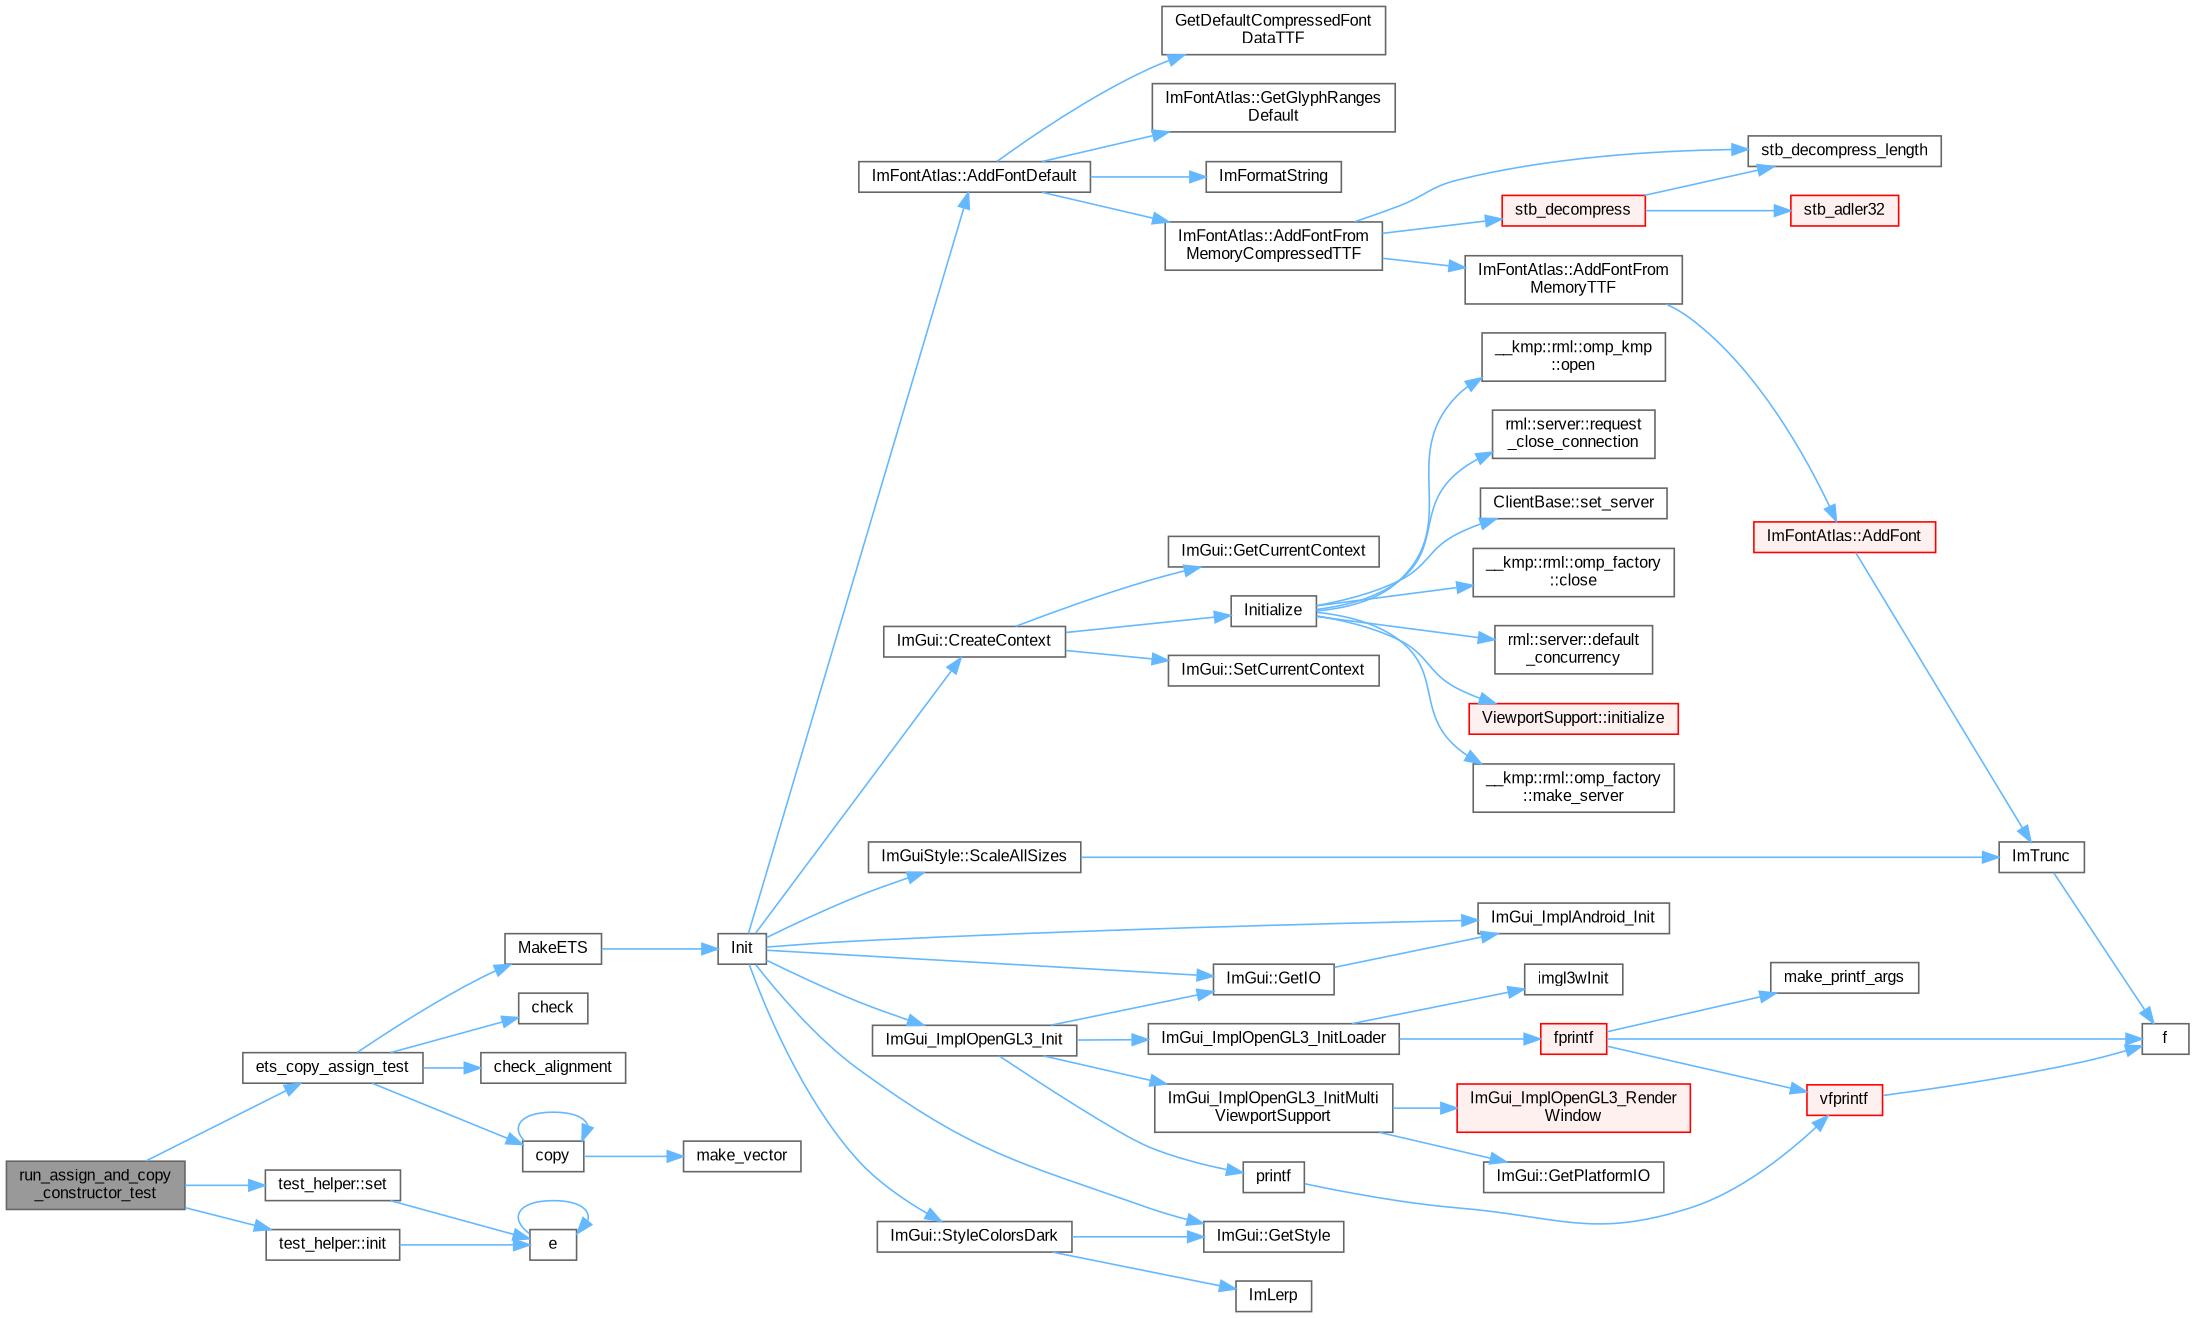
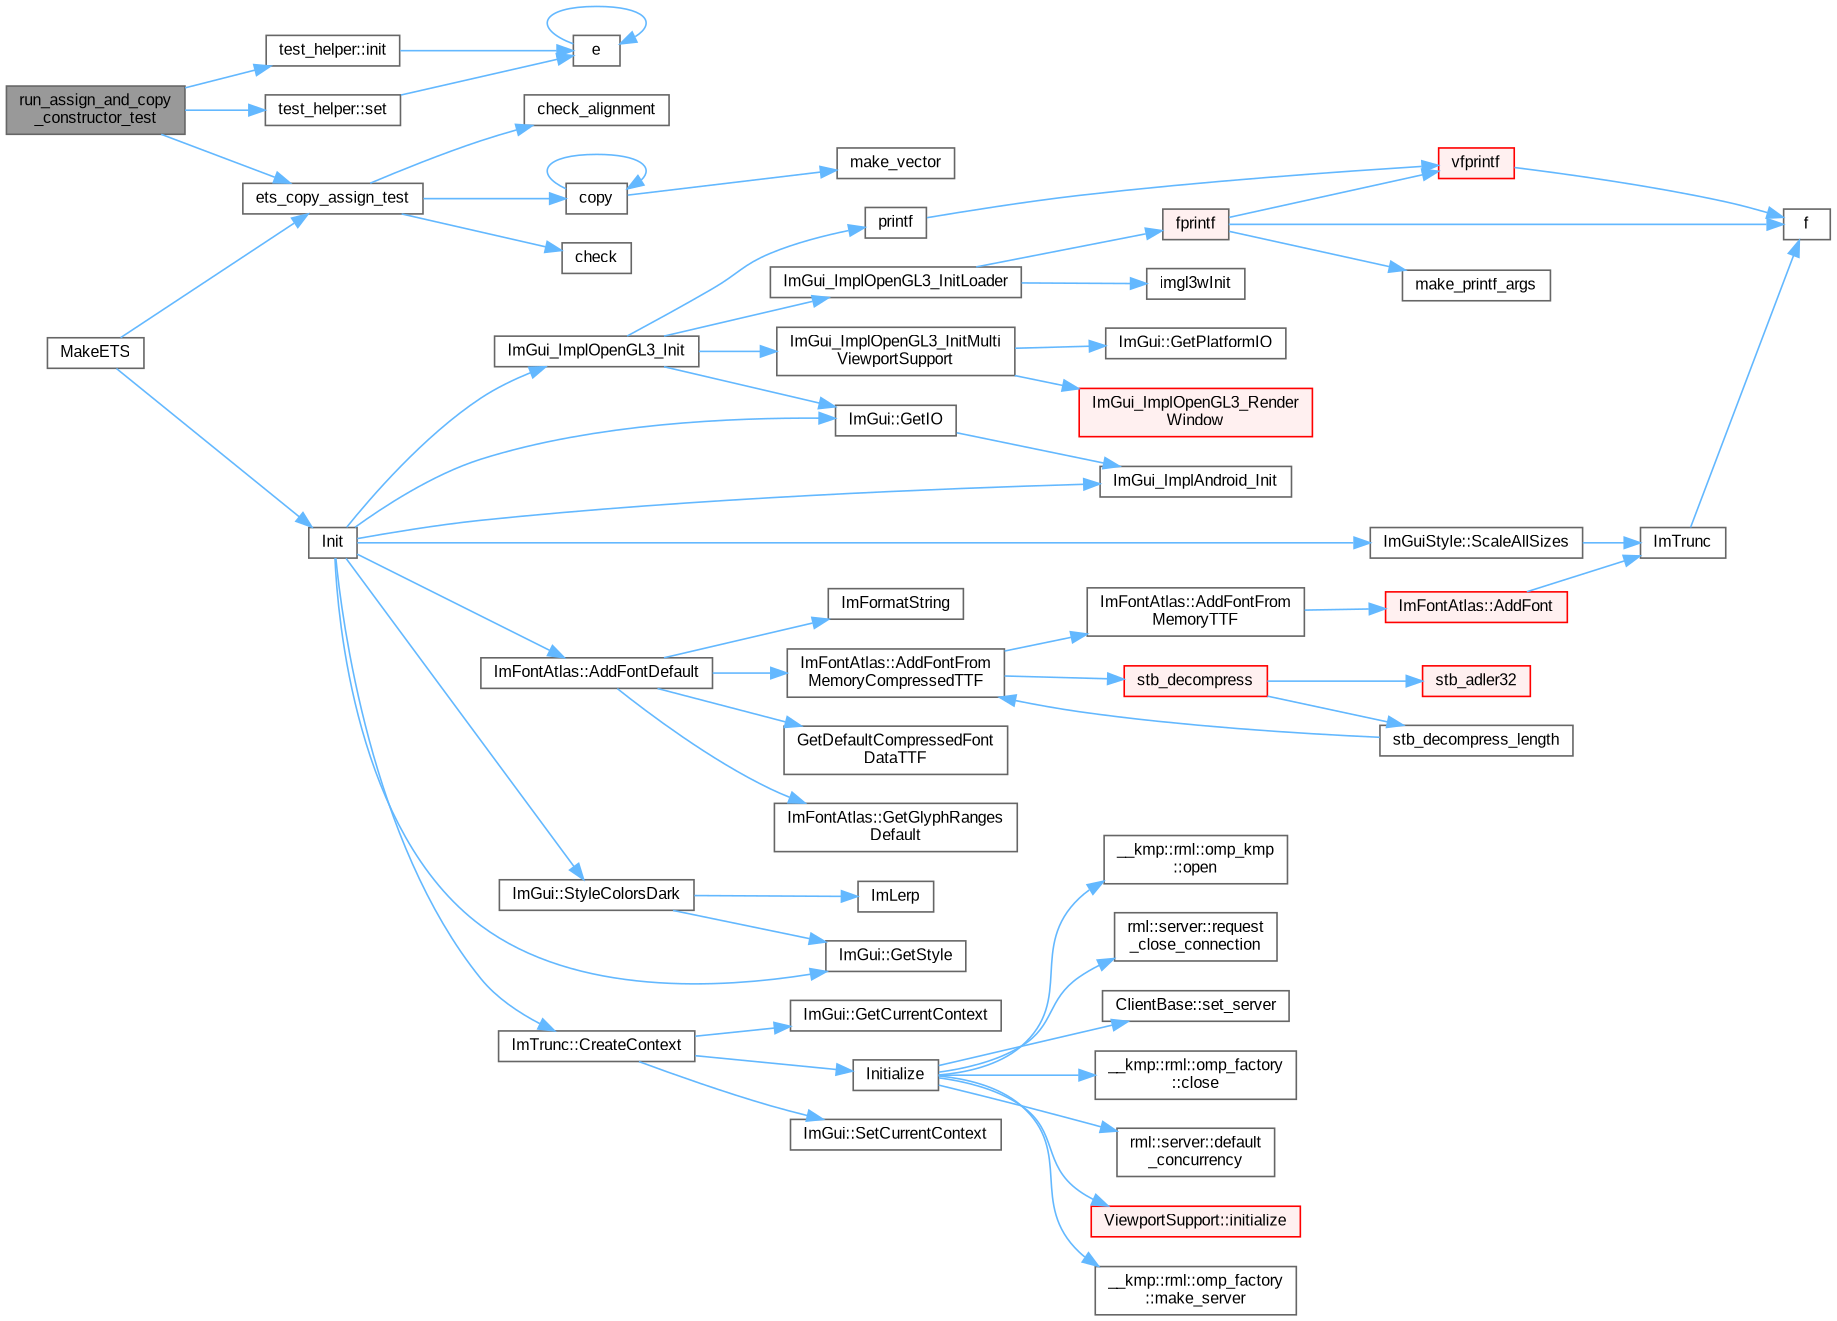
(1539, 164) -> (1197, 725)
(975, 642) -> (597, 1046)
(425, 1009) -> (207, 280)
(1574, 1039) -> (1196, 224)
